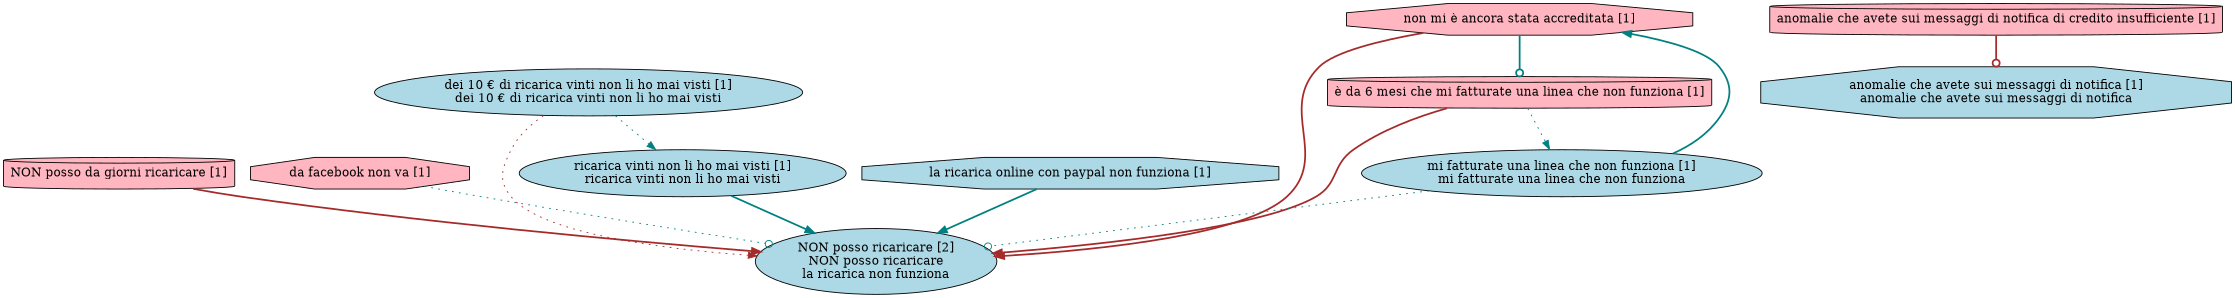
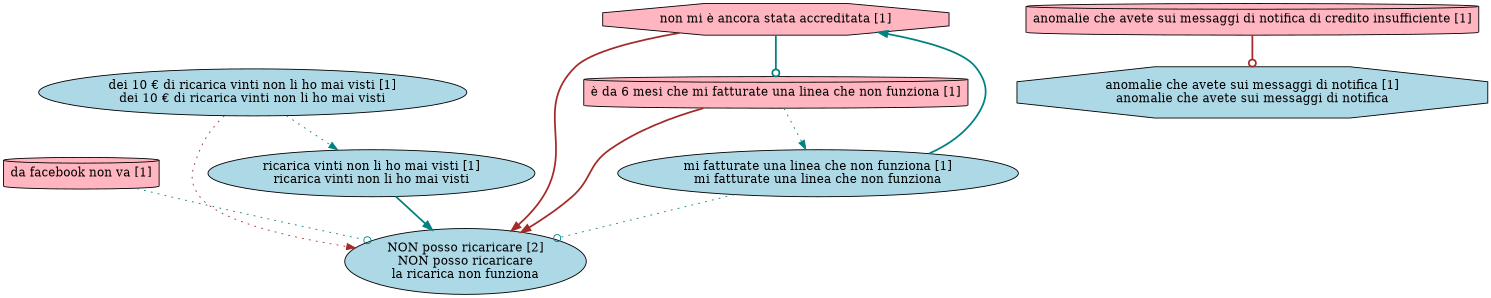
(119, 173) -> none
(360, 173) -> (81, 173)
(1070, 173) -> none
